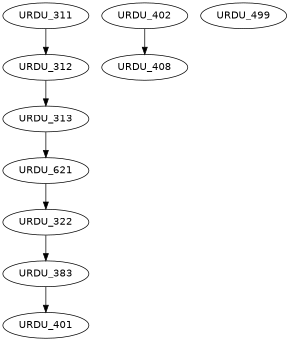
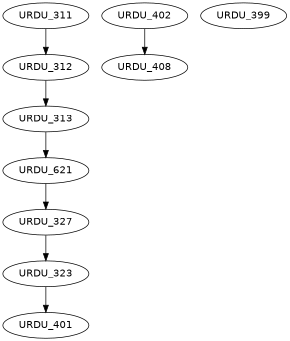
(244, 16) -> (244, 16)
(46, 222) -> (46, 222)
(46, 274) -> (46, 274)
